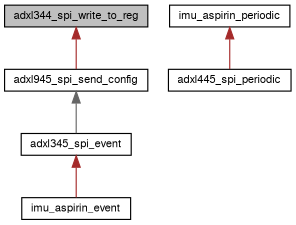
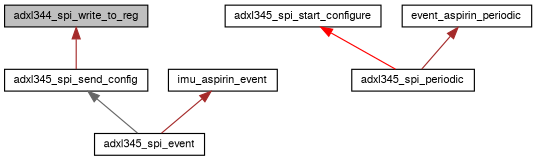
(230, 16) -> (467, 16)
none -> (303, 16)
(76, 80) -> (76, 80)
(230, 80) -> (413, 80)
(76, 182) -> (182, 116)
